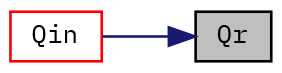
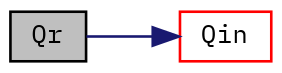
(135, 37) -> (119, 37)
